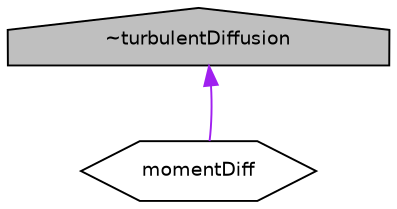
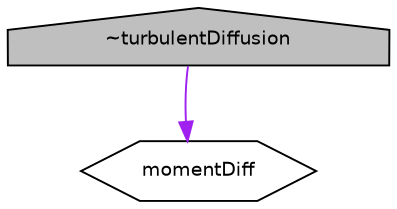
(211, 113) -> (186, 94)
